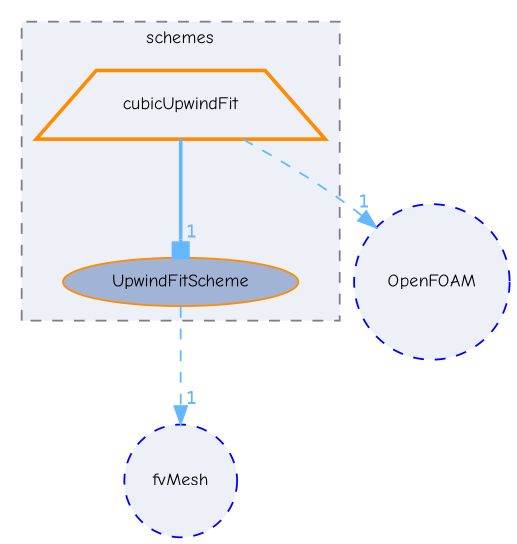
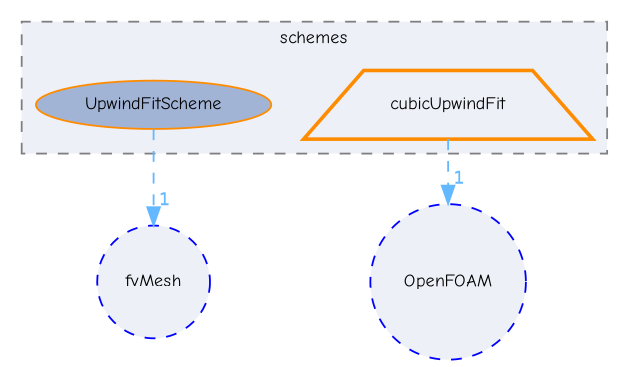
(181, 189) -> none
